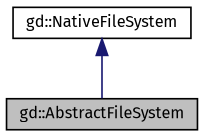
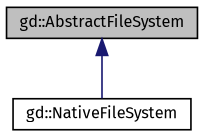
(102, 77) -> (102, 77)
